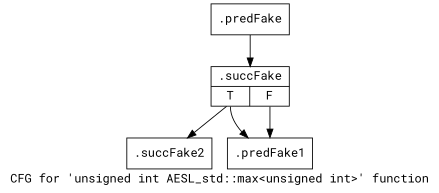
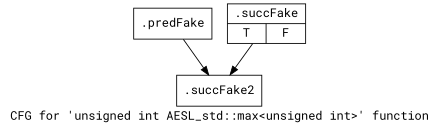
(250, 46) -> (193, 54)
(270, 153) -> none
